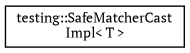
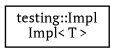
(95, 27) -> (57, 27)
